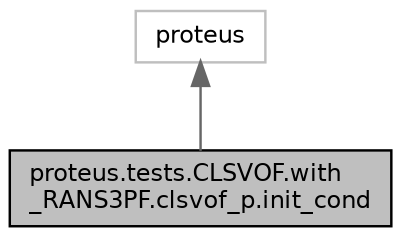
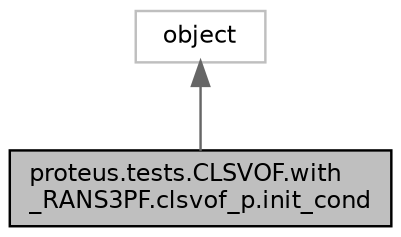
(201, 37) -> (201, 37)
